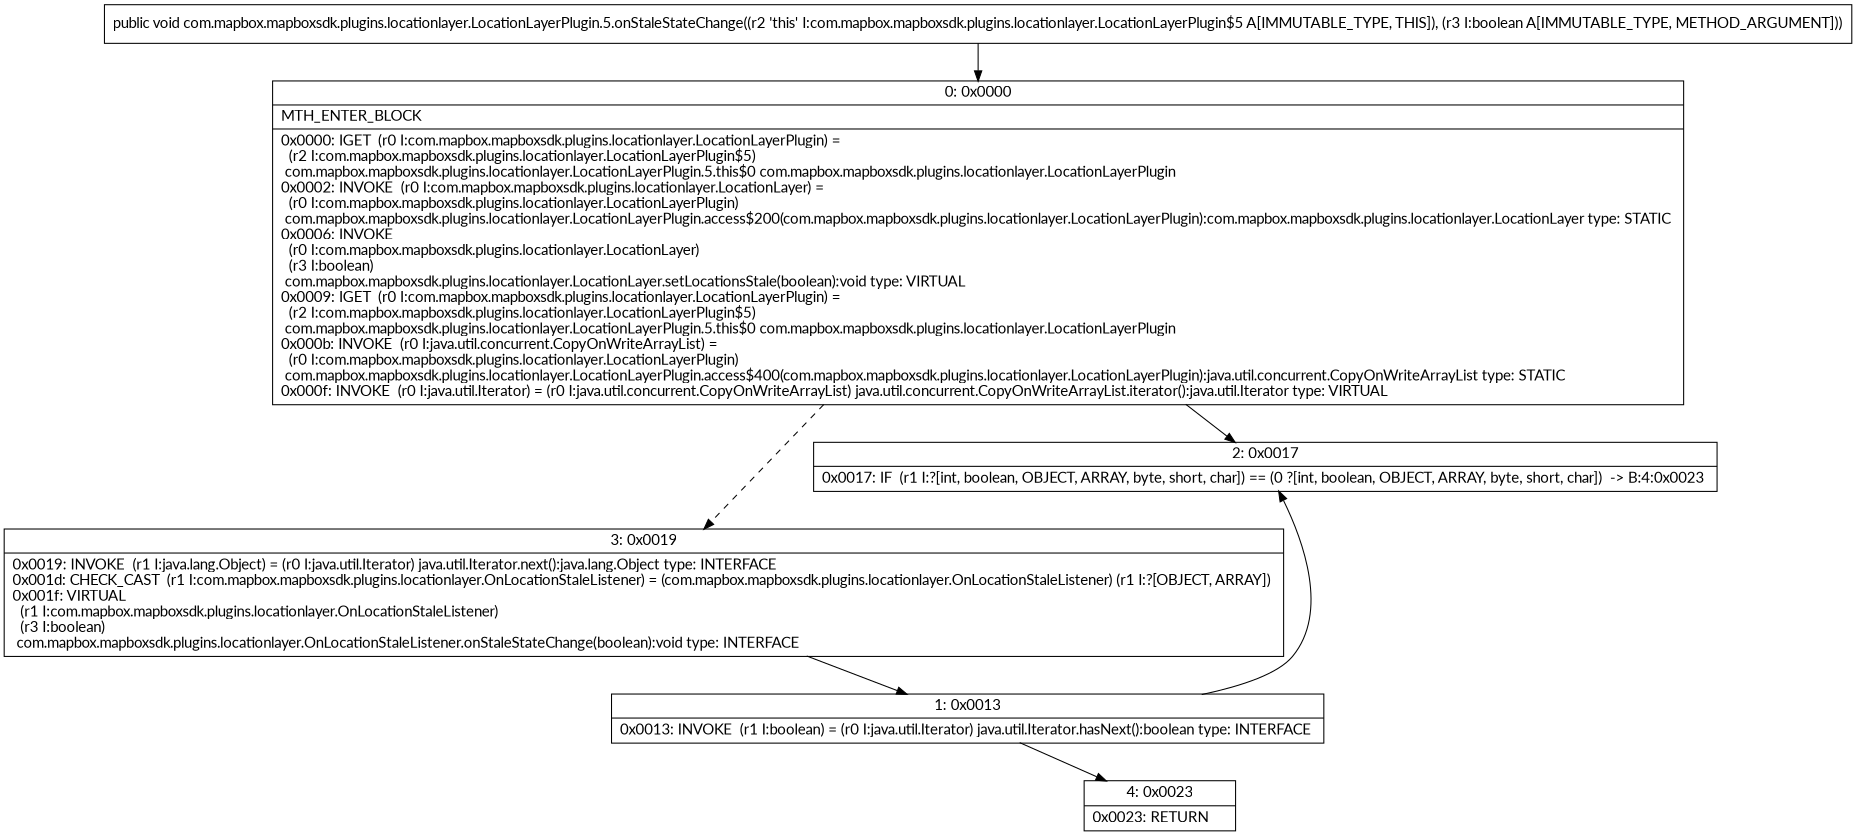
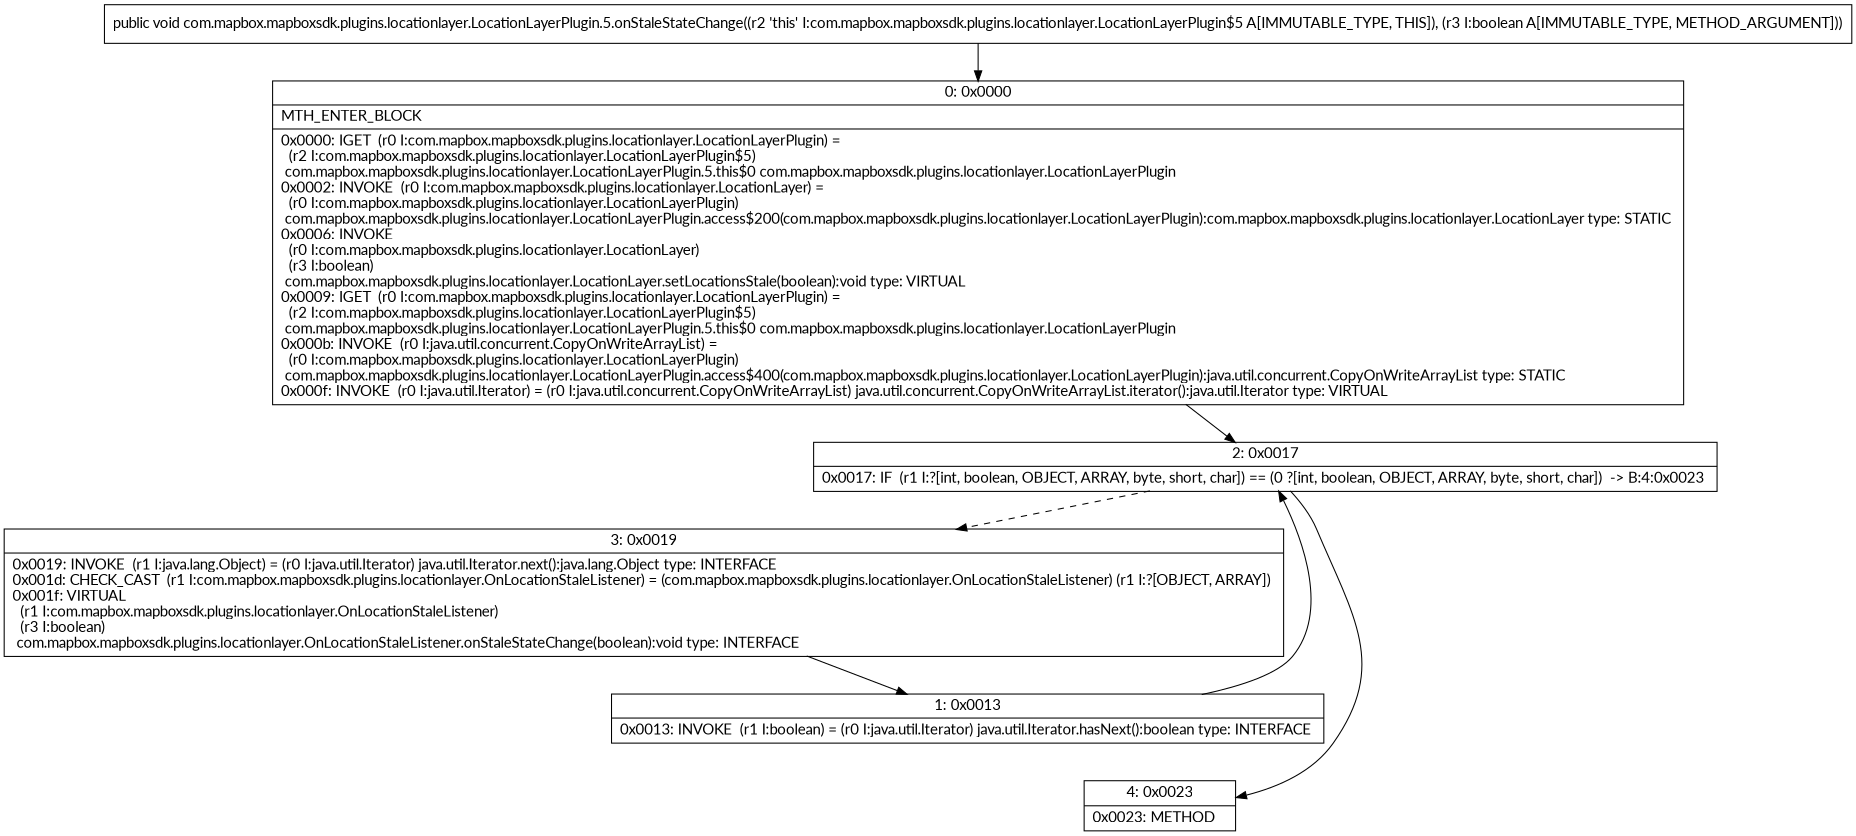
(767, 463) -> (1058, 509)
(1058, 760) -> (1362, 663)
(1157, 818) -> (1160, 818)
